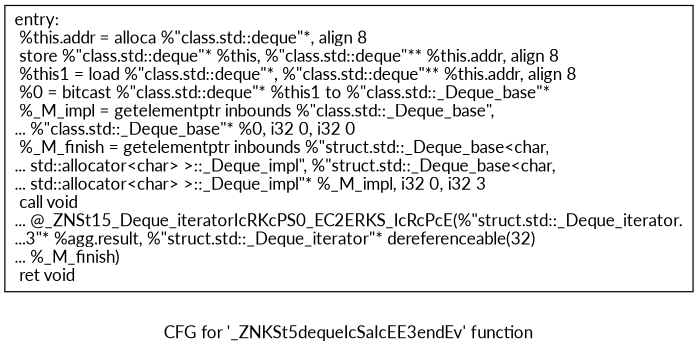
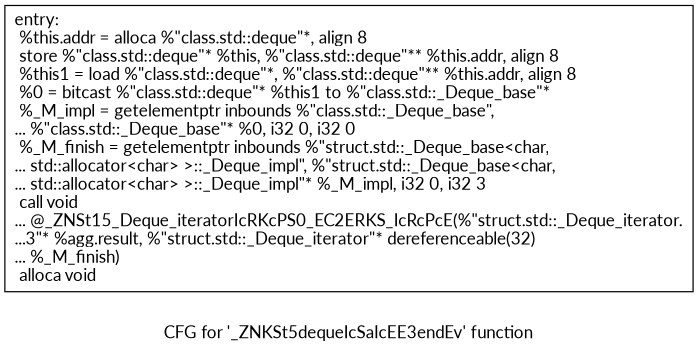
(45, 276) -> (55, 276)
